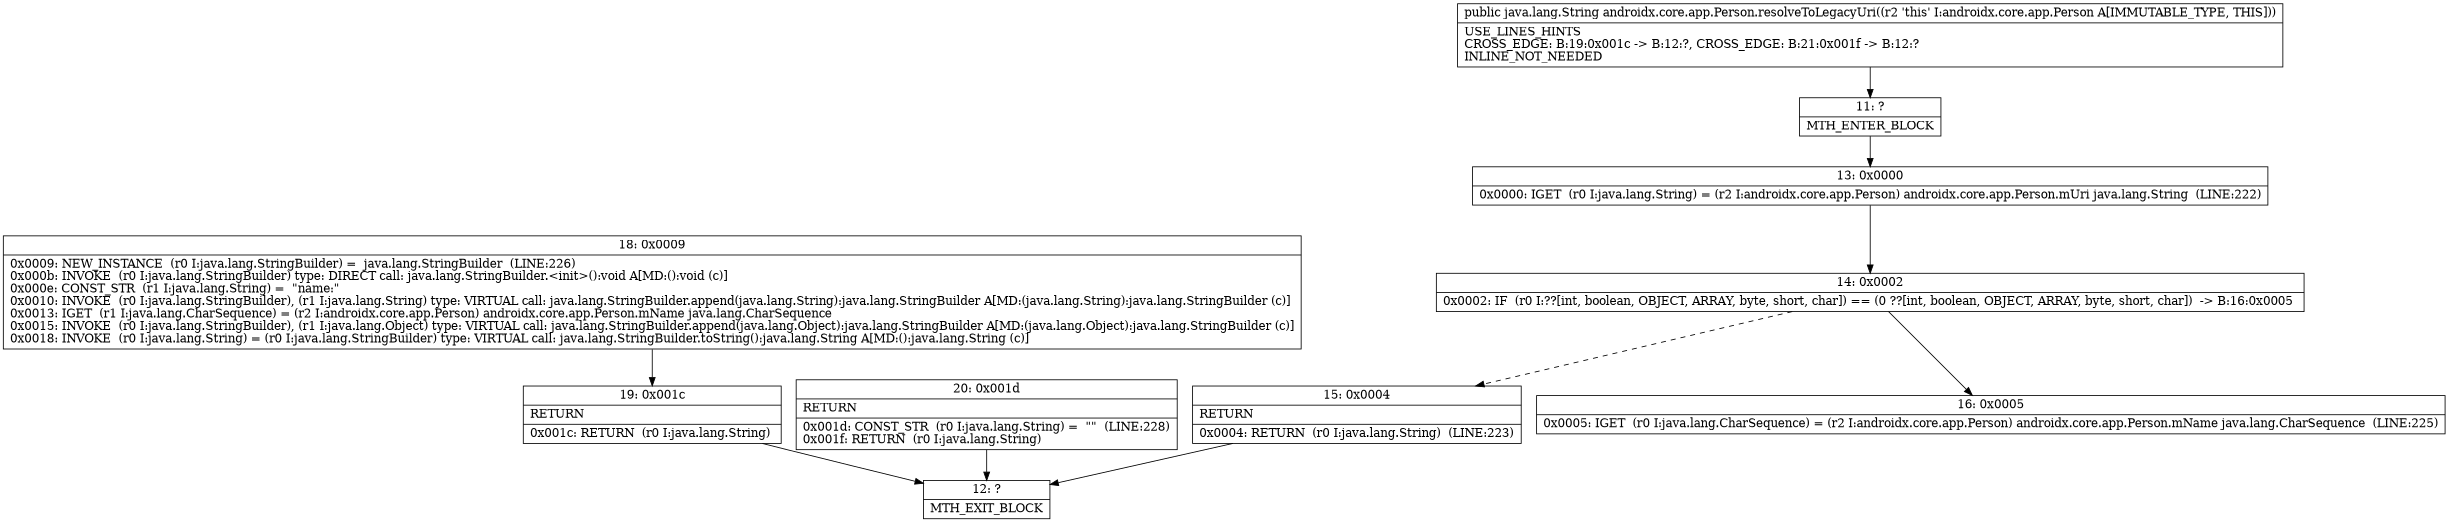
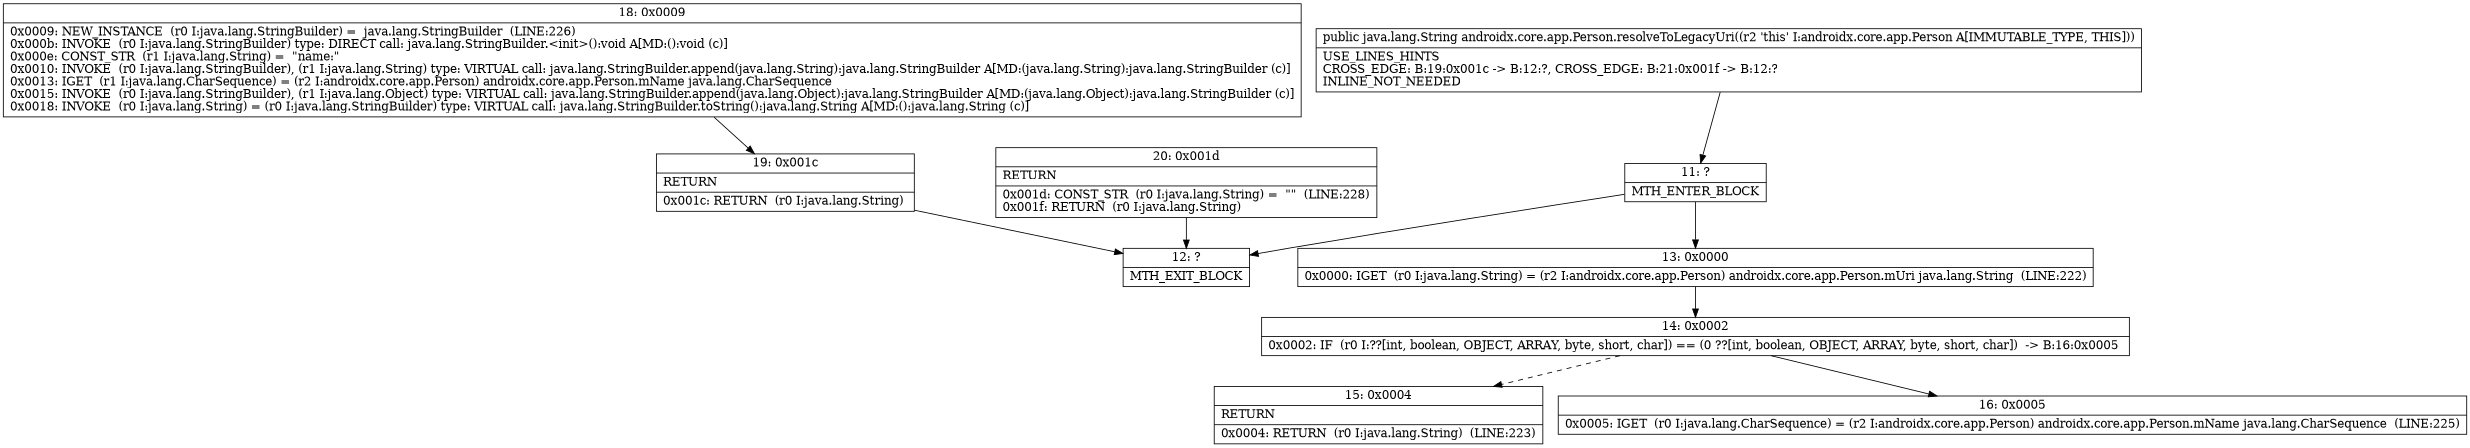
(1146, 463) -> (1441, 223)
